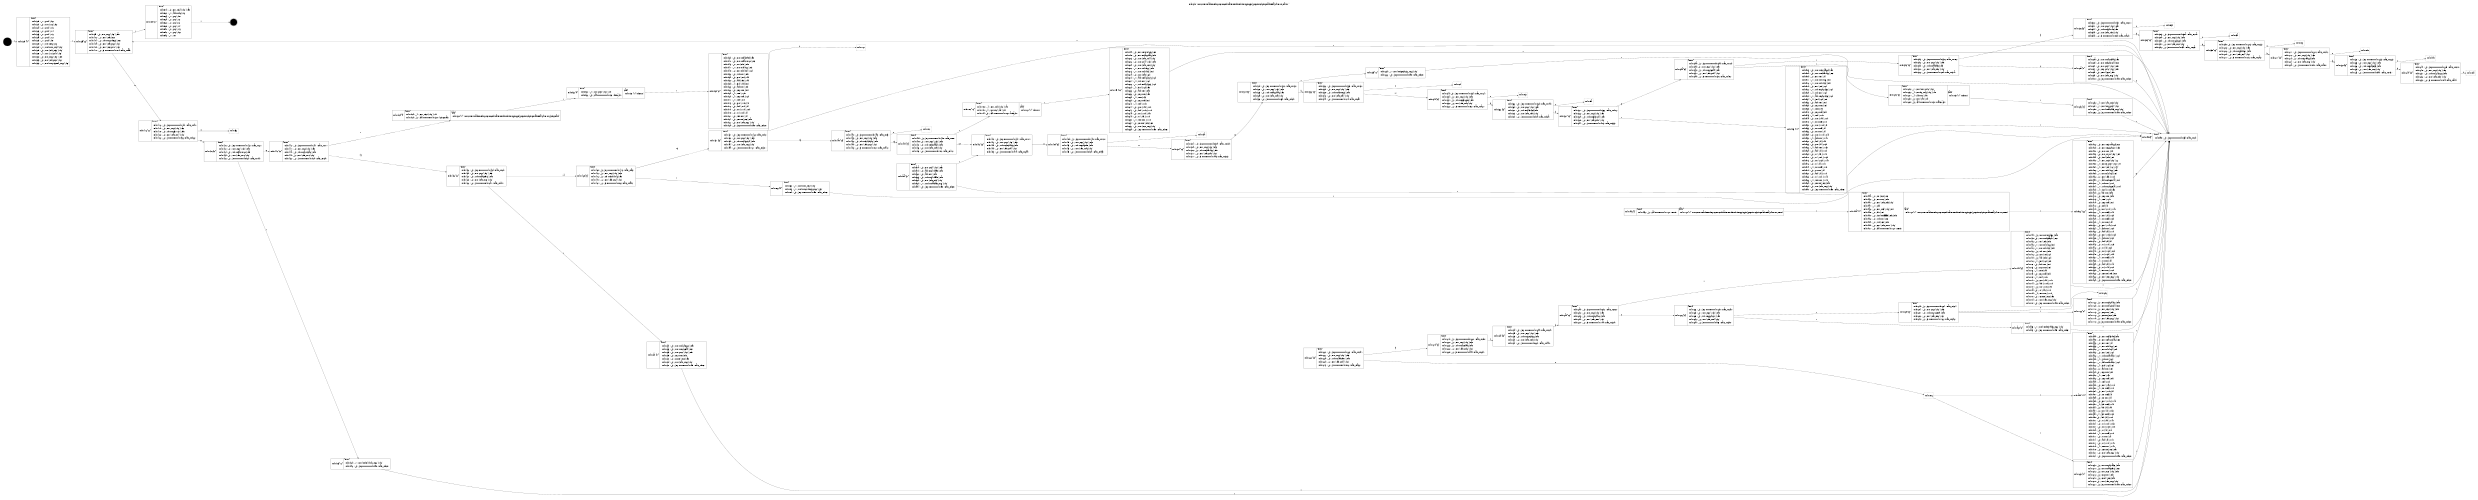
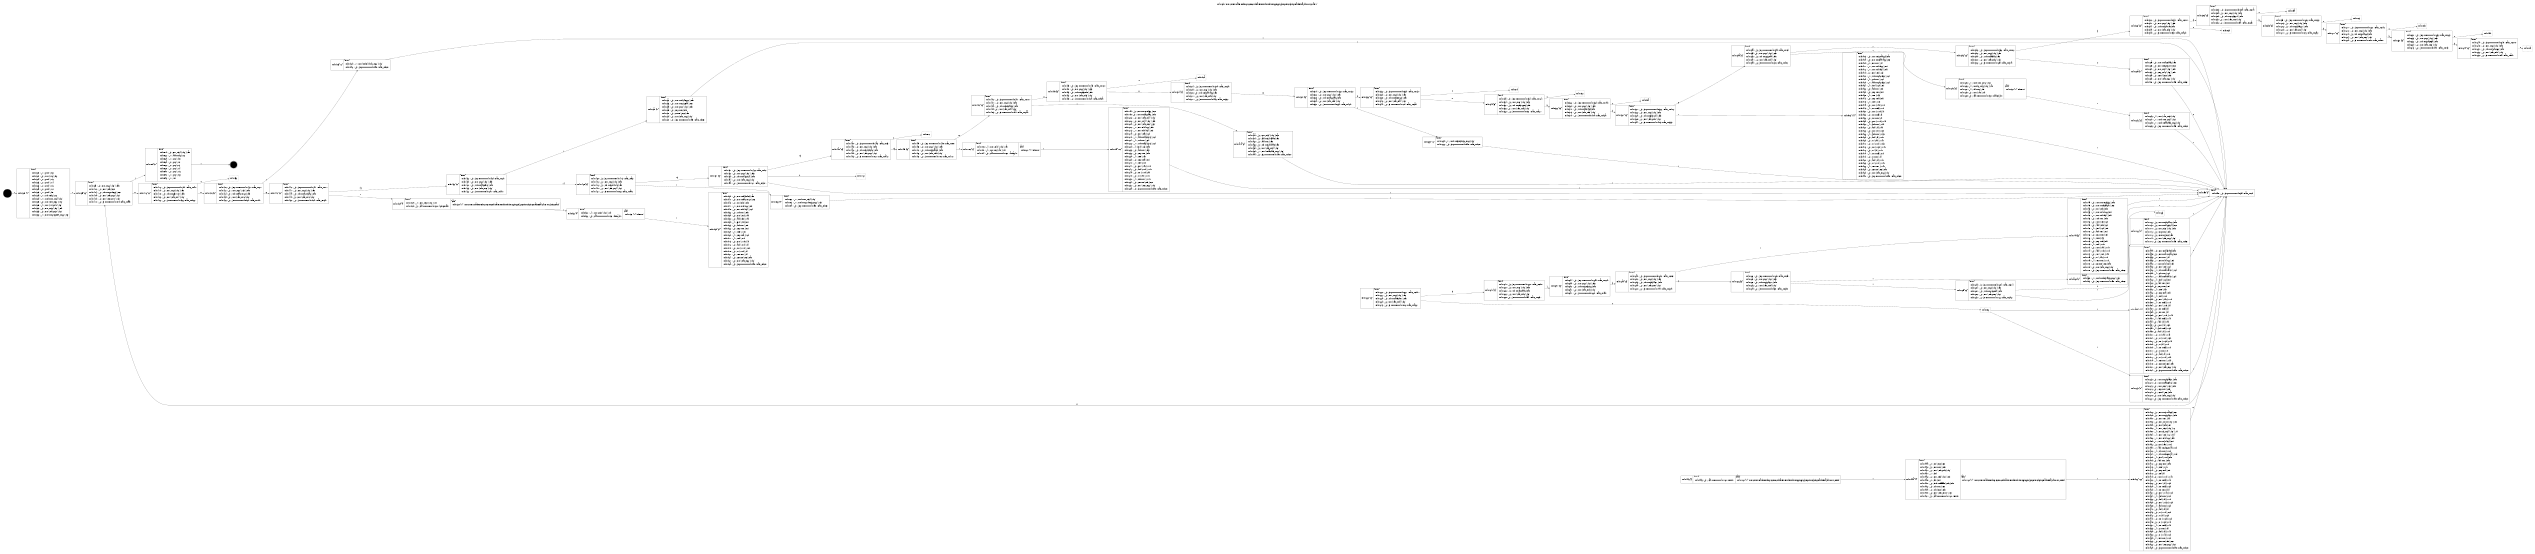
(967, 160) -> (1136, 105)
